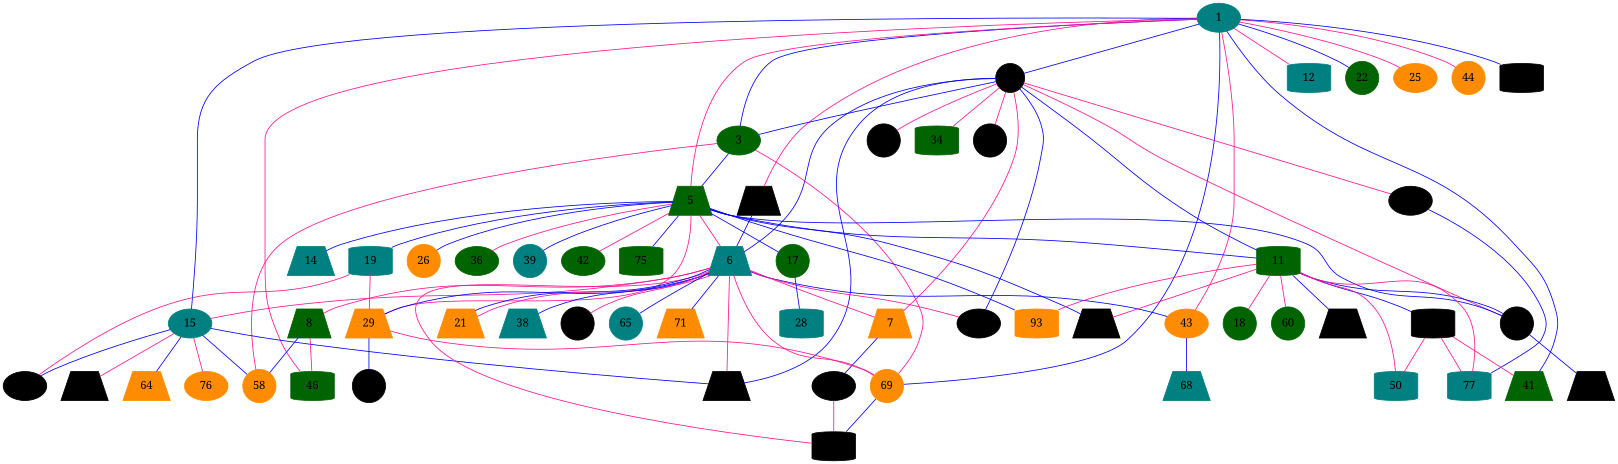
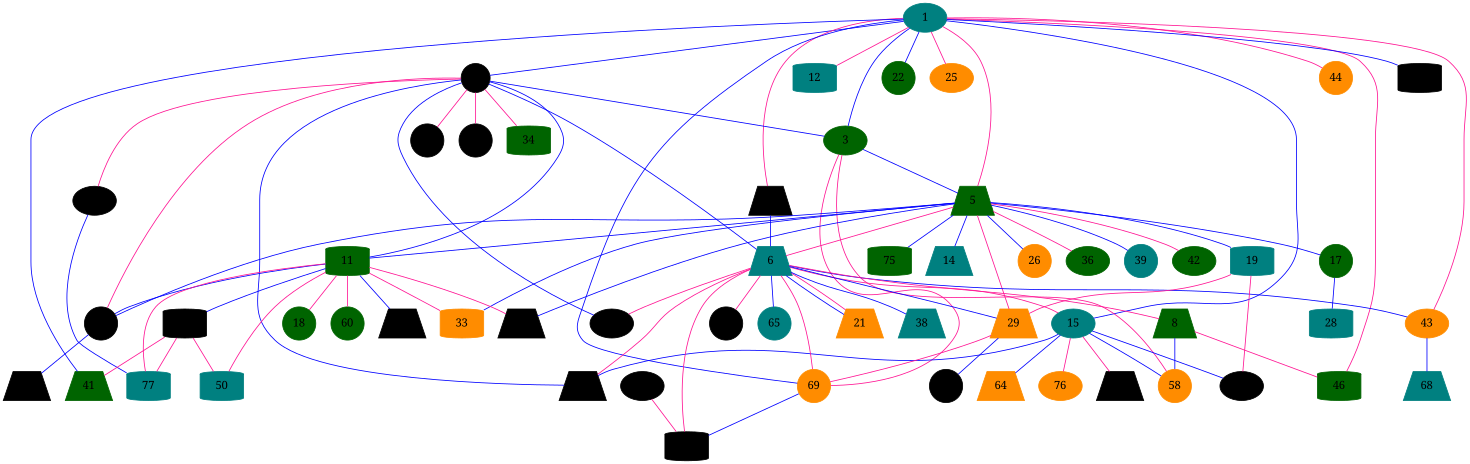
(681, 324) -> none
(890, 324) -> none
(1037, 324) -> (462, 324)
